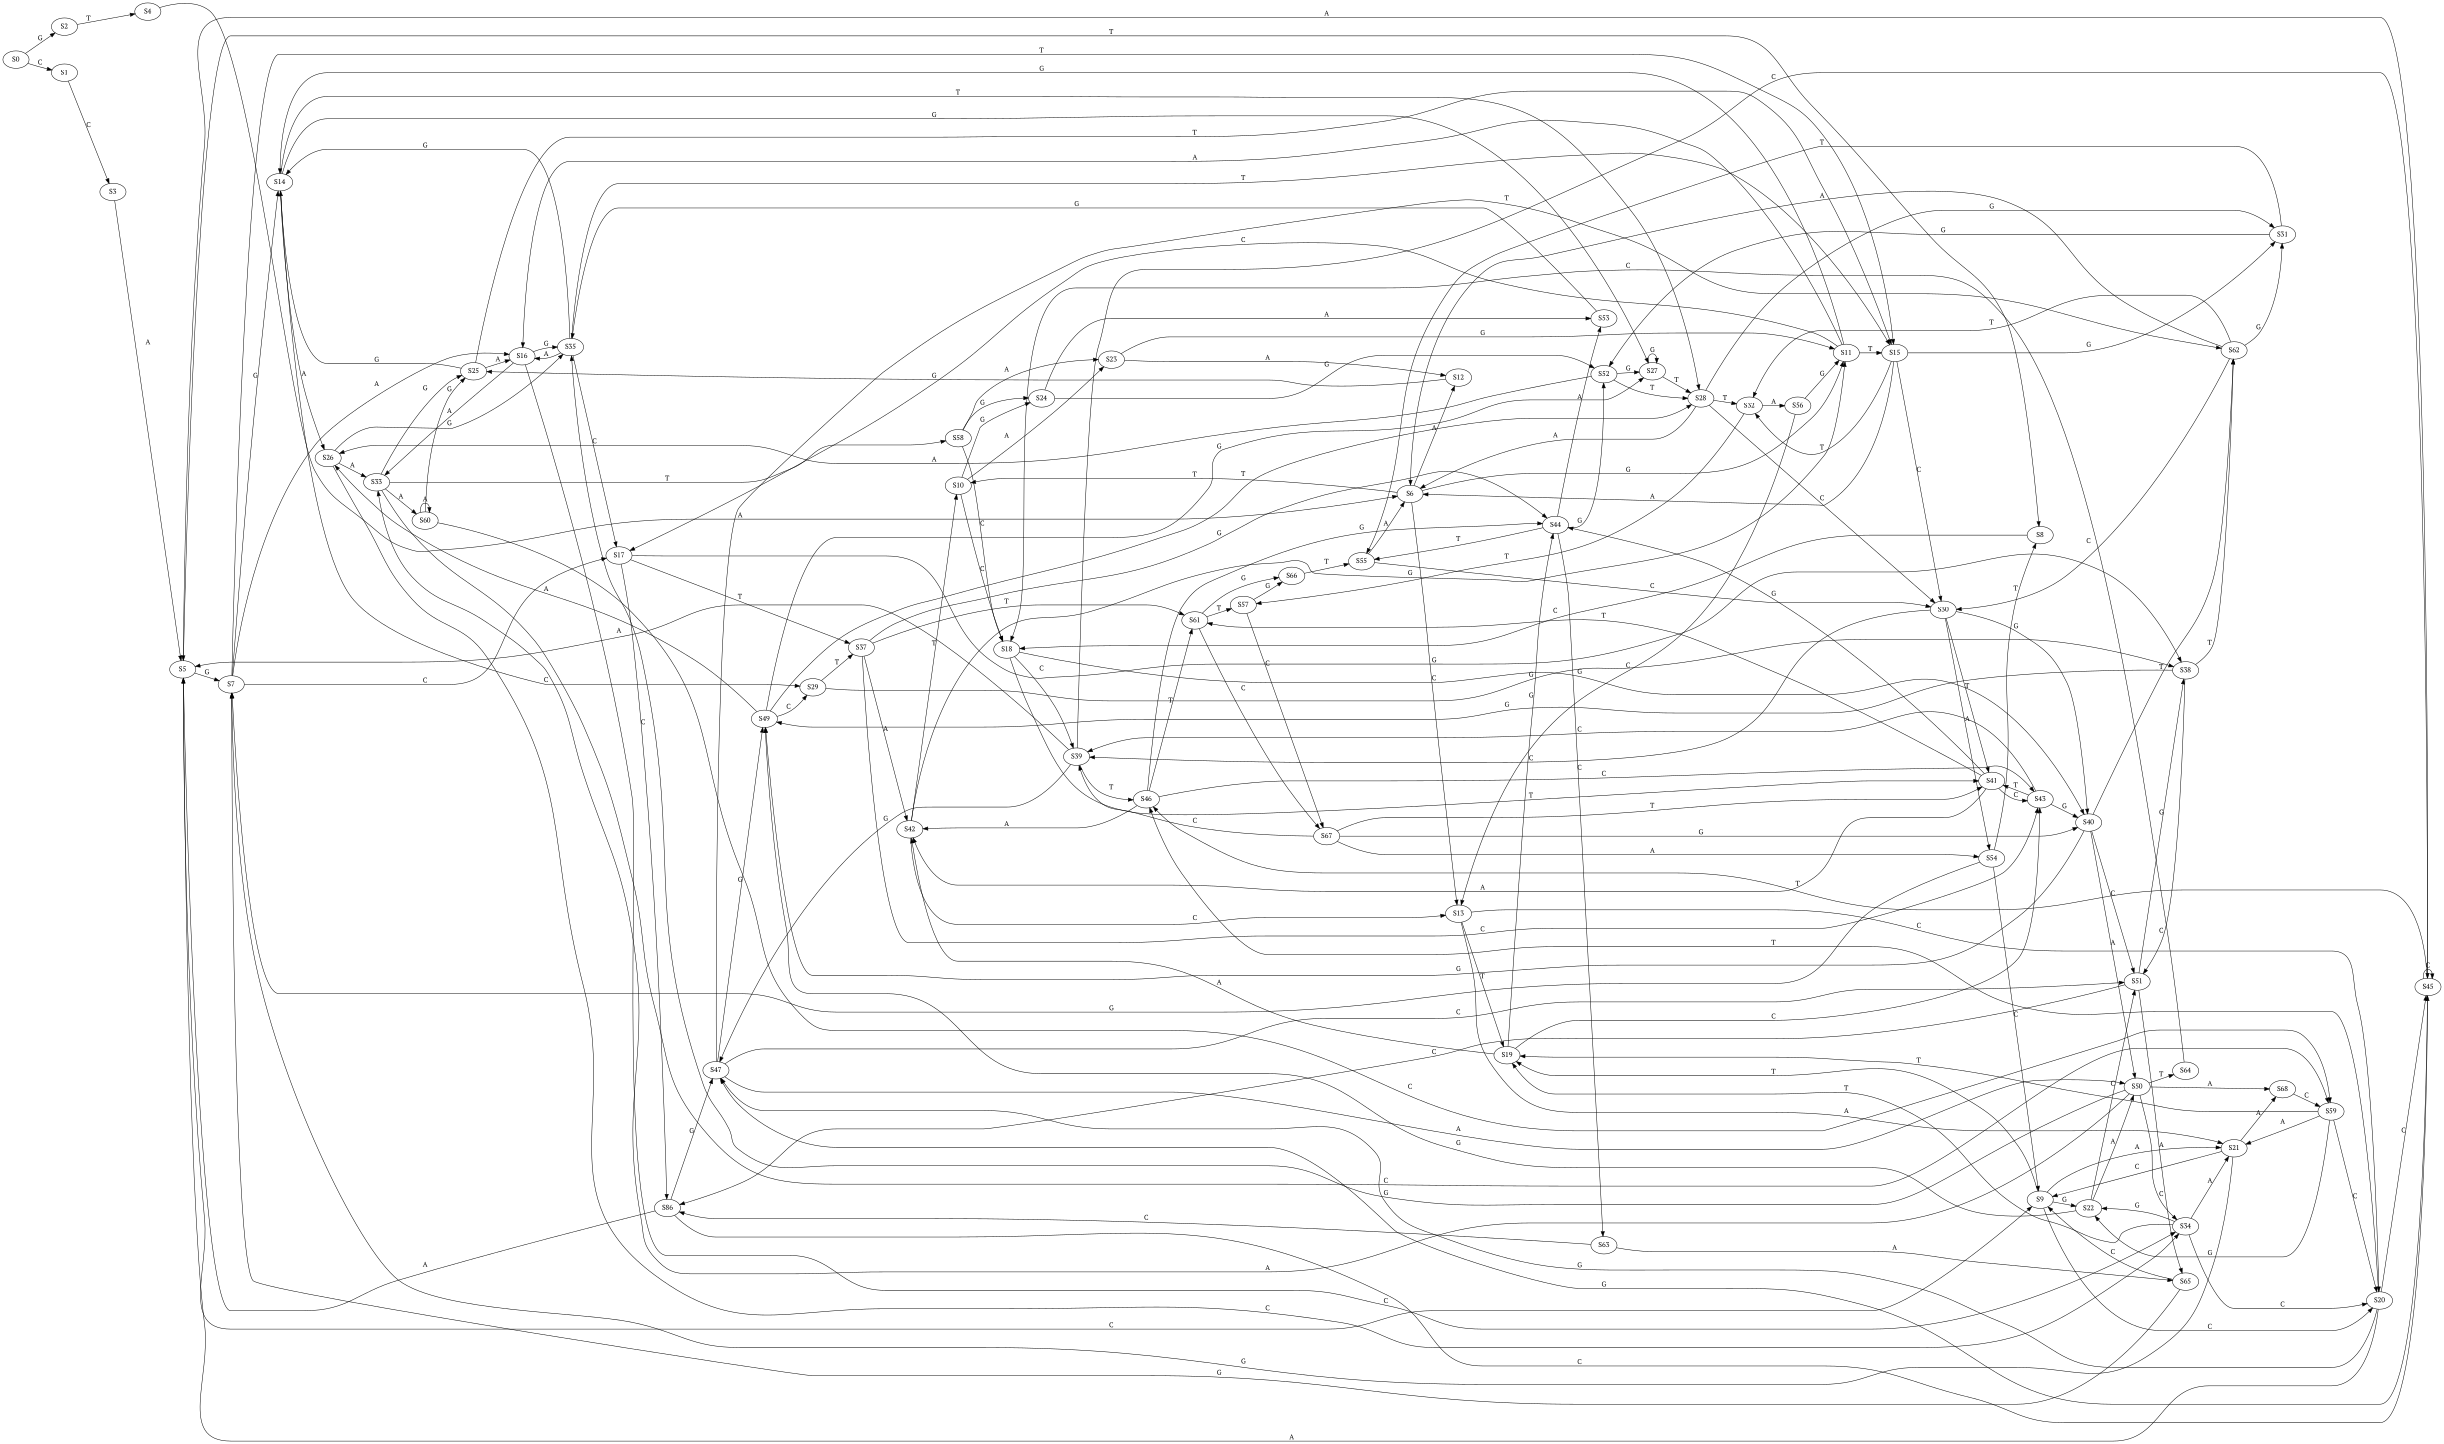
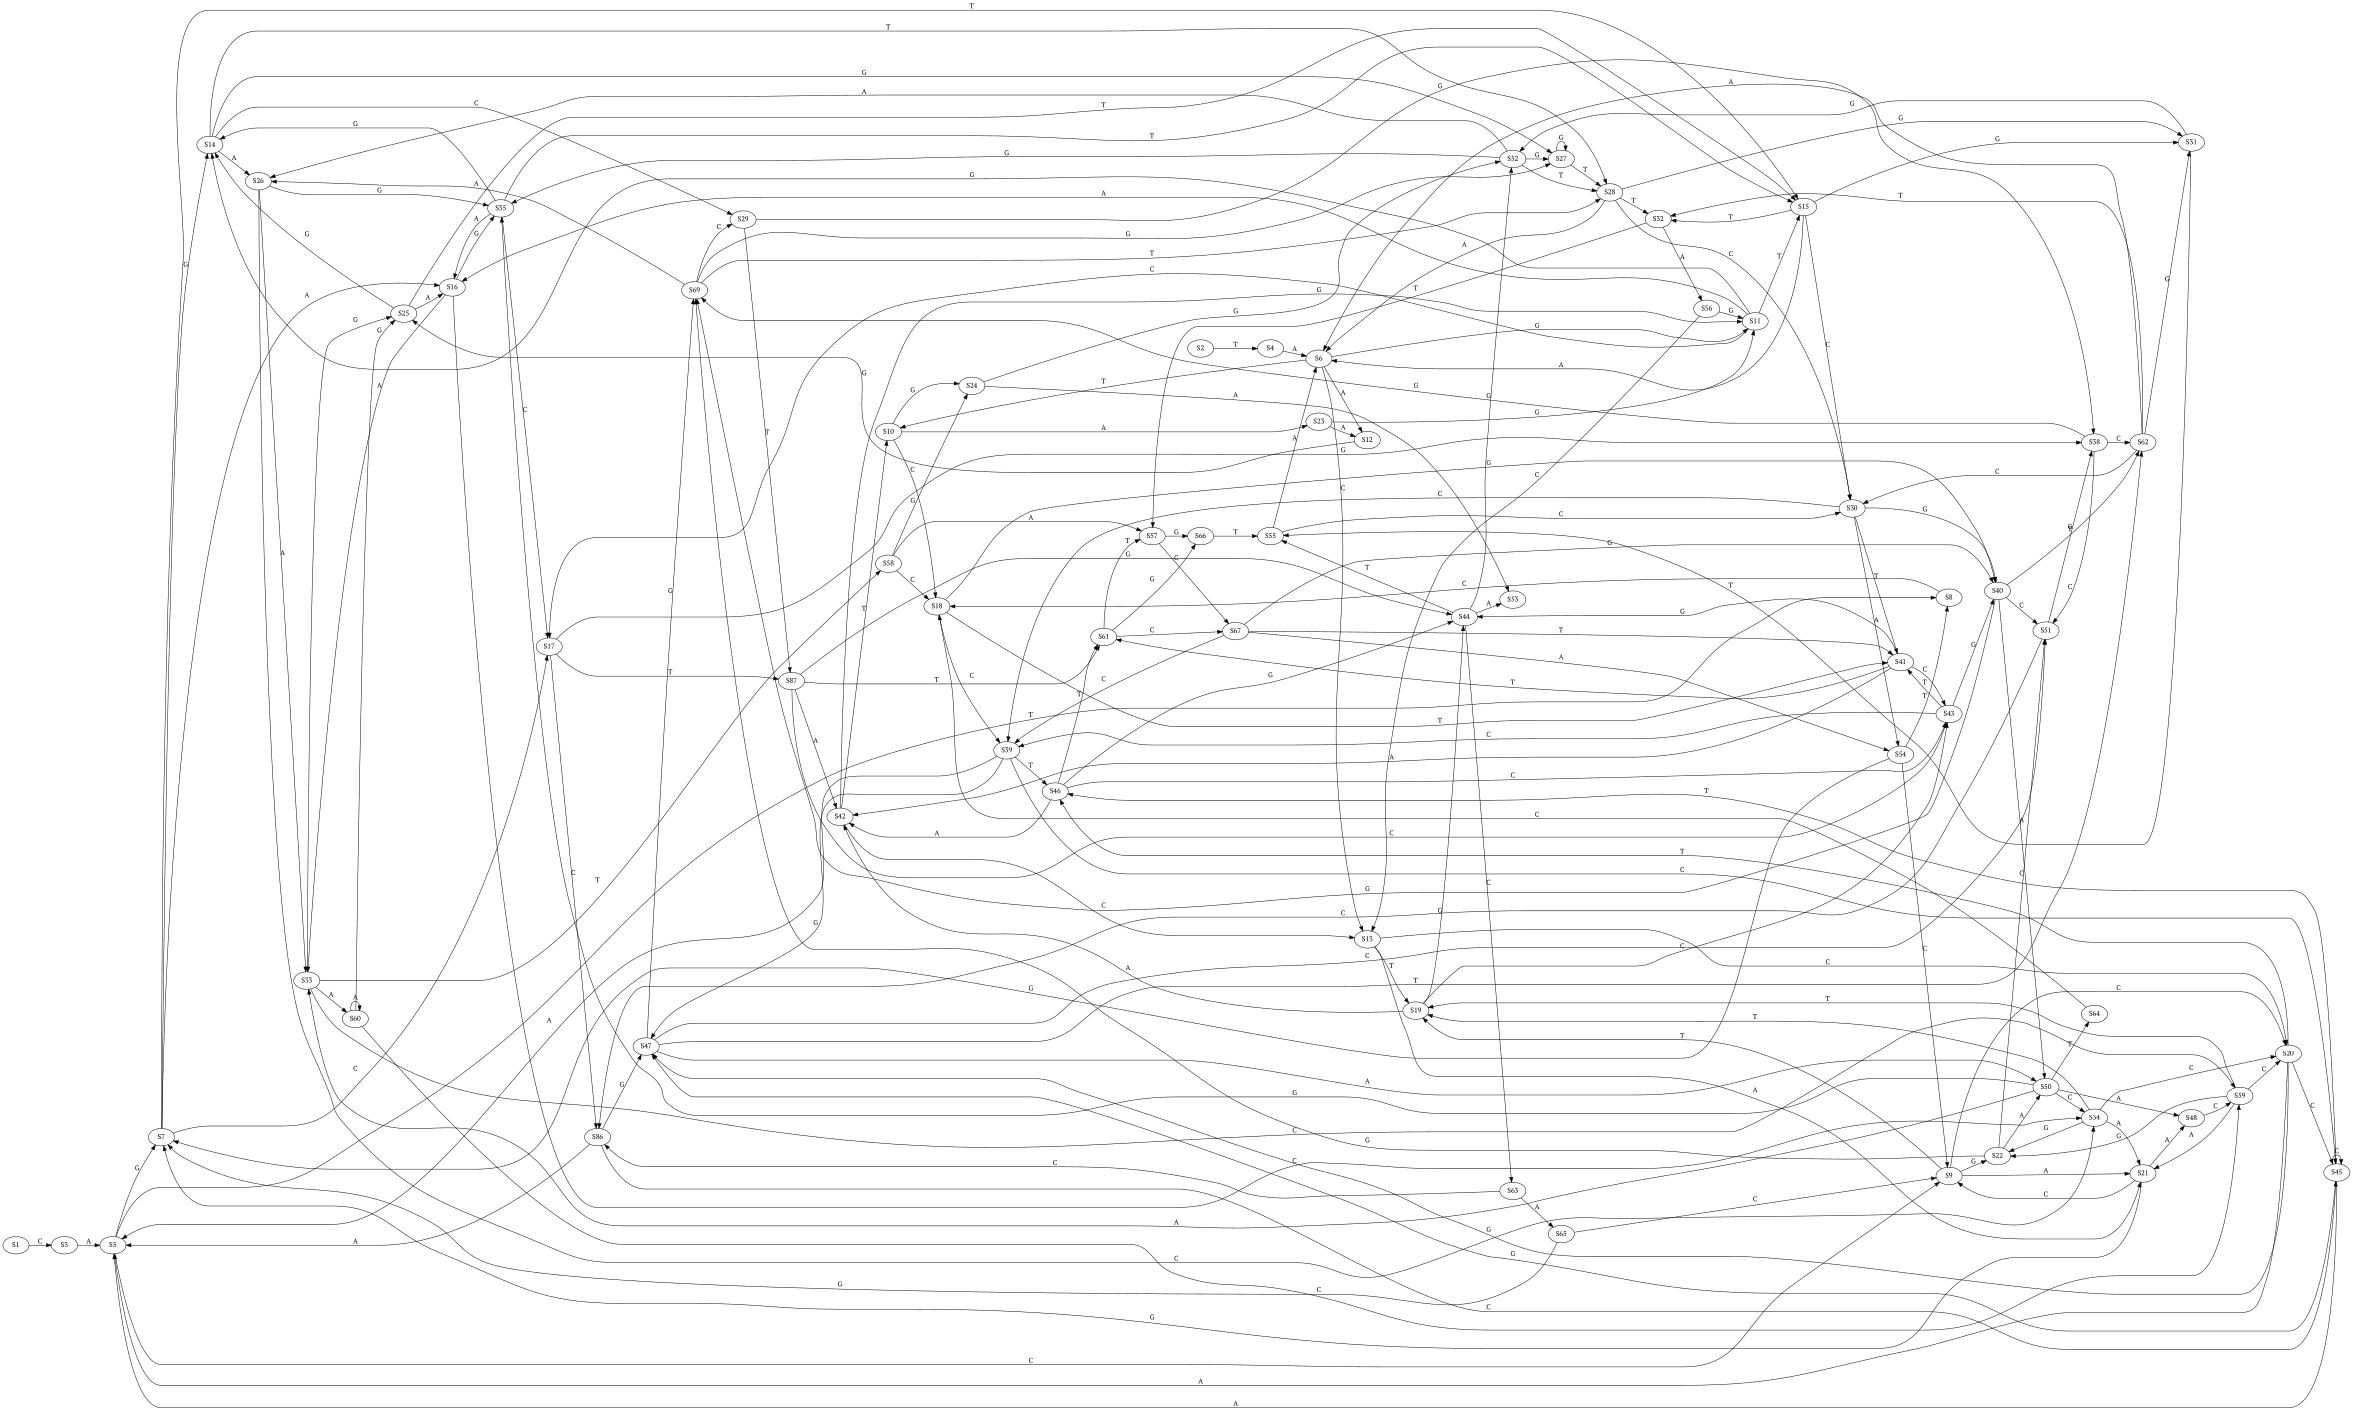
(16, 60) -> none
(1059, 208) -> (1005, 157)
(1016, 375) -> (1002, 522)
(2210, 643) -> (2119, 439)
(861, 648) -> (792, 681)
(764, 719) -> (695, 290)
(2283, 1089) -> (2191, 1118)
(2156, 1123) -> none
